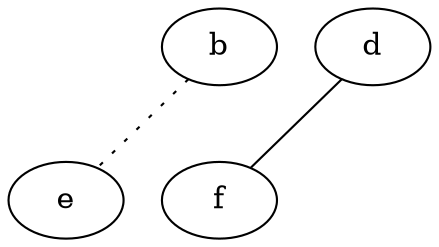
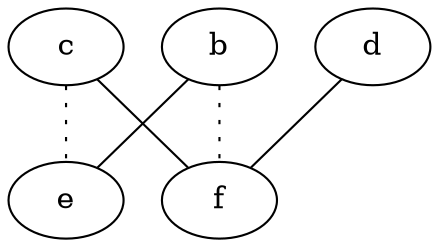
none -> (66, 47)
(143, 123) -> (152, 115)
none -> (219, 124)
